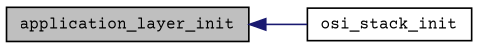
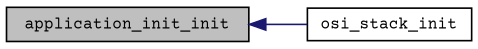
(128, 24) -> (128, 24)
